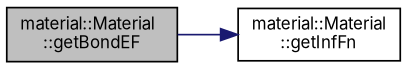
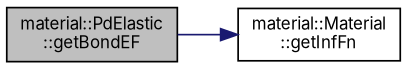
(92, 35) -> (92, 35)
